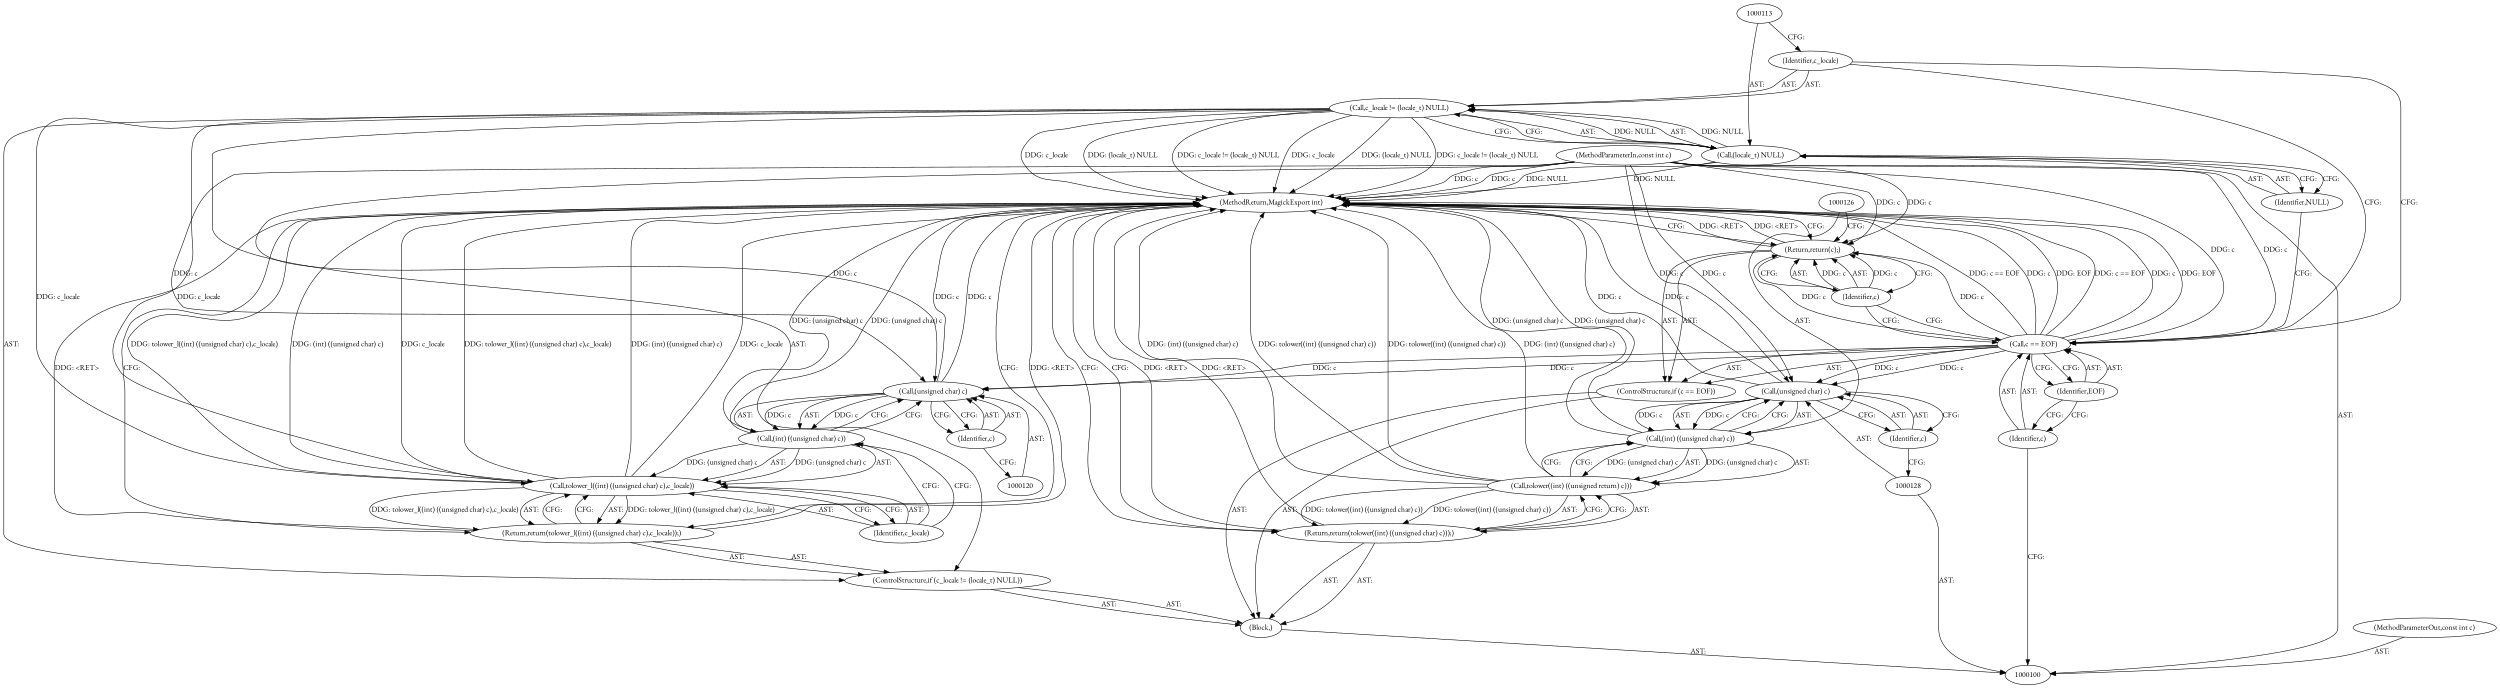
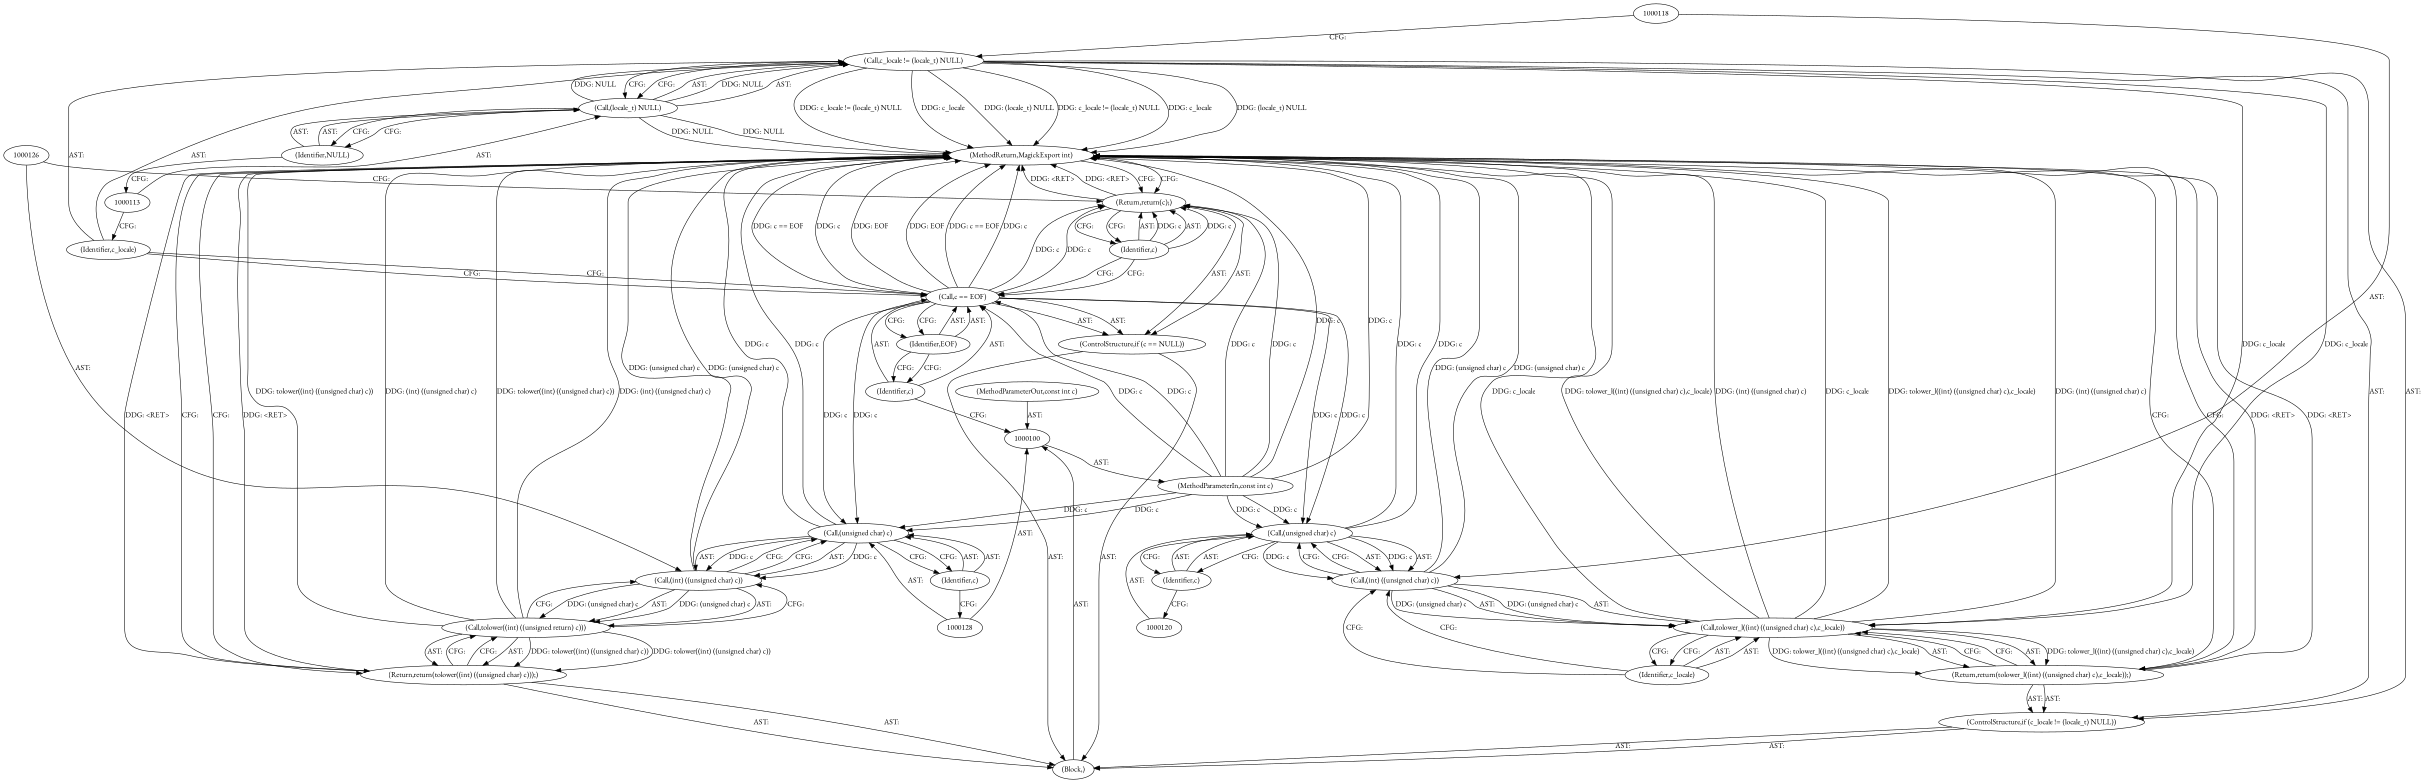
none -> (1656, 14)
(2307, 258) -> (1100, 469)
(2284, 324) -> (199, 162)
(1666, 392) -> (1132, 344)
